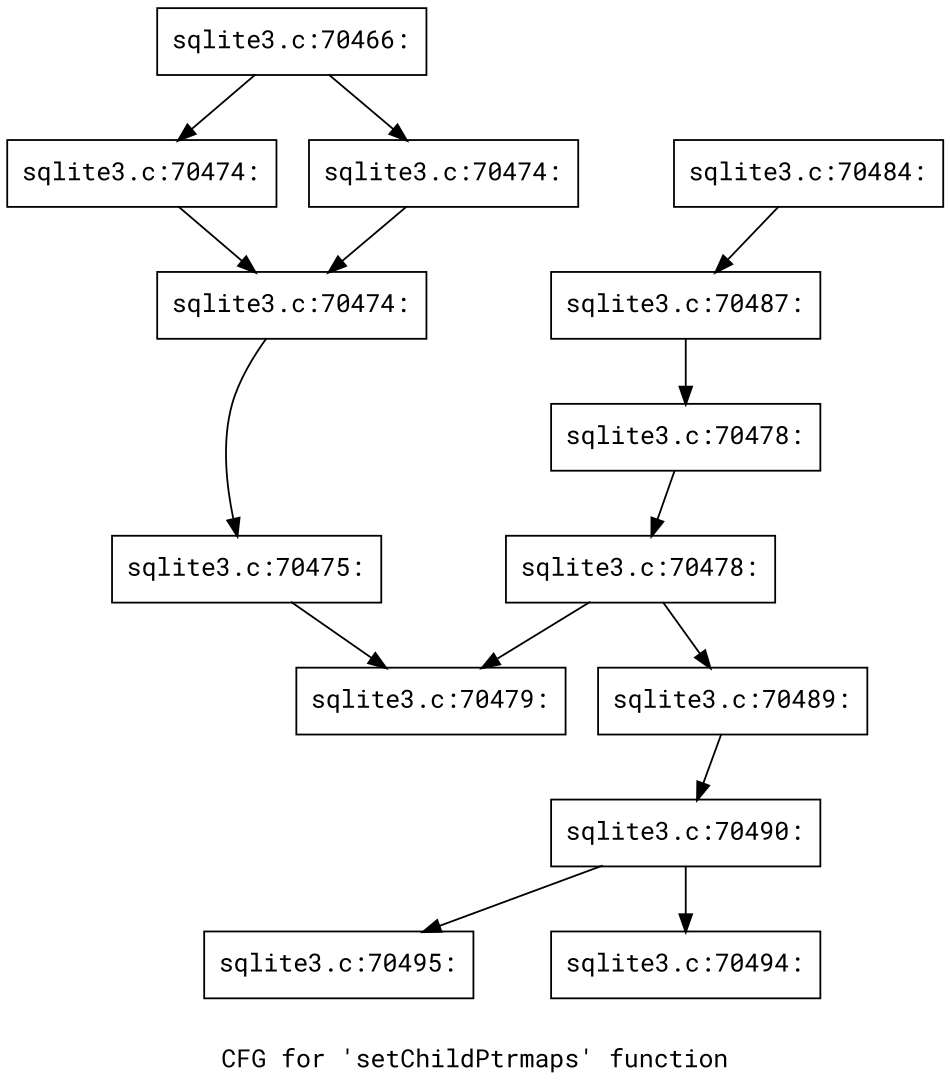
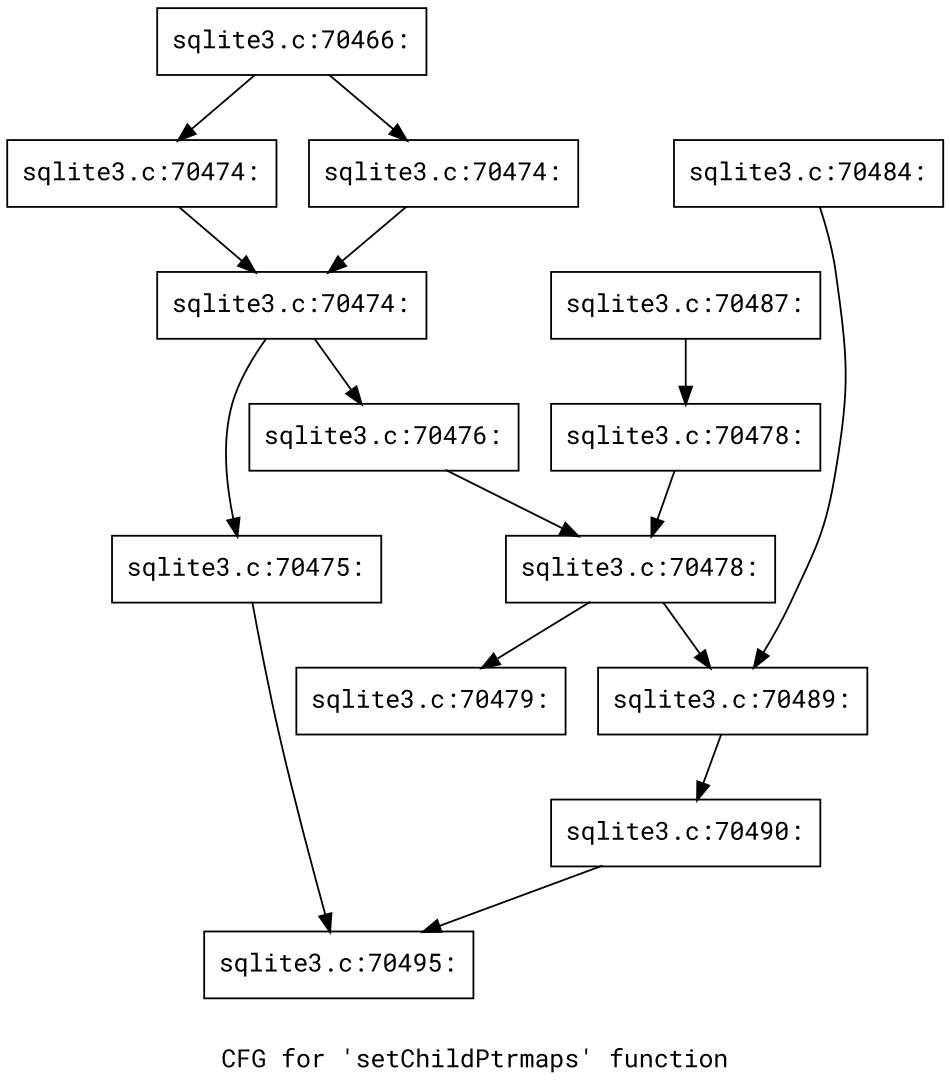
(753, 233) -> (841, 436)
none -> (384, 437)
(331, 630) -> (285, 759)
(686, 965) -> none
